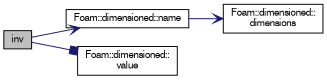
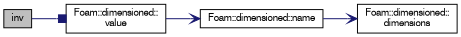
(51, 33) -> (178, 19)
